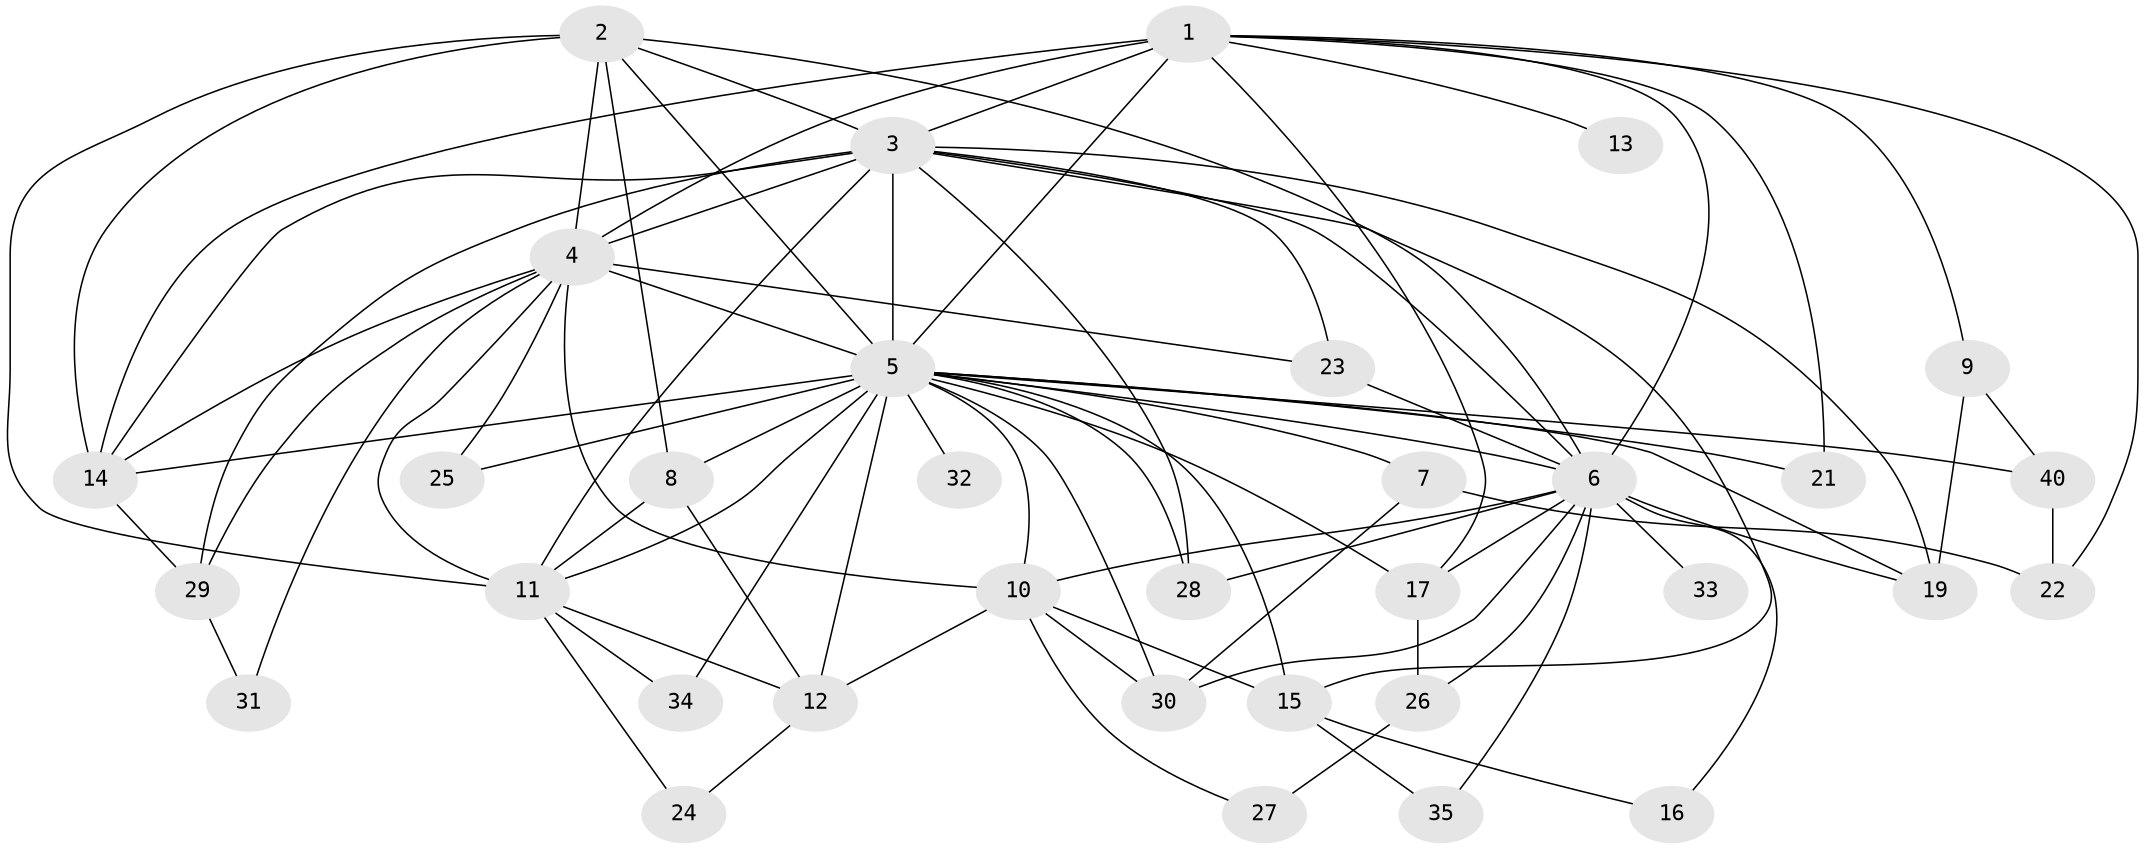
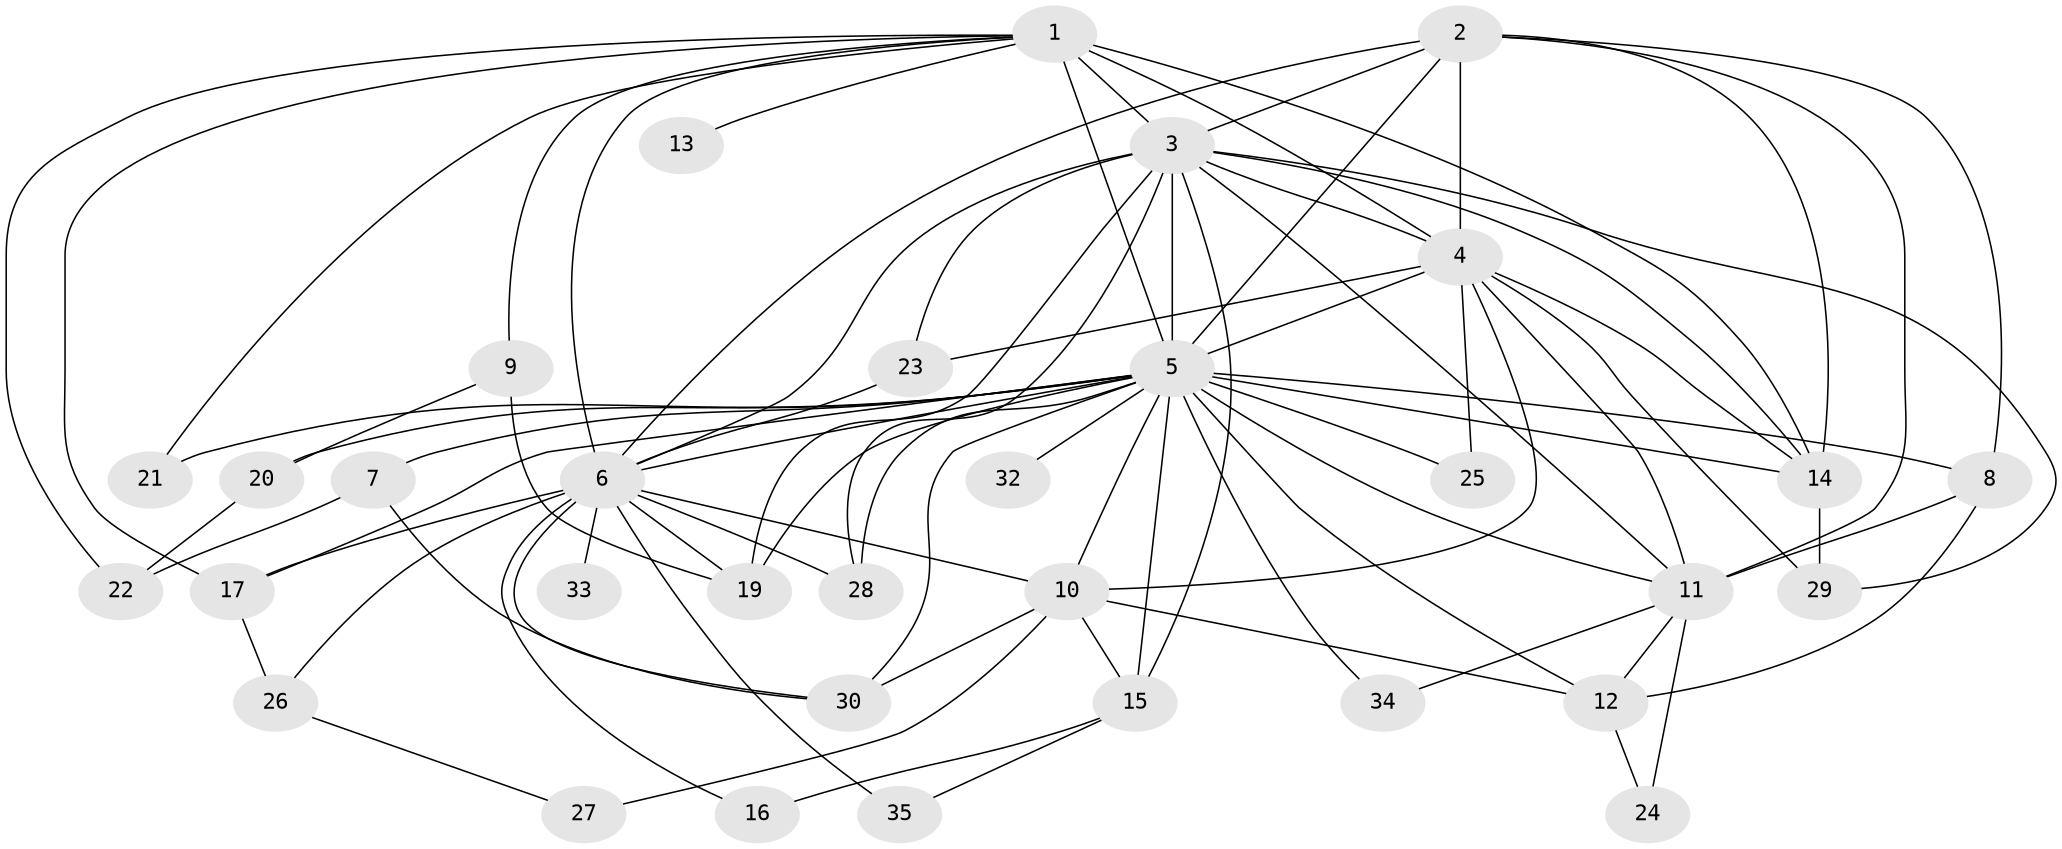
(2053, 480) -> (262, 480)
(249, 703) -> none
